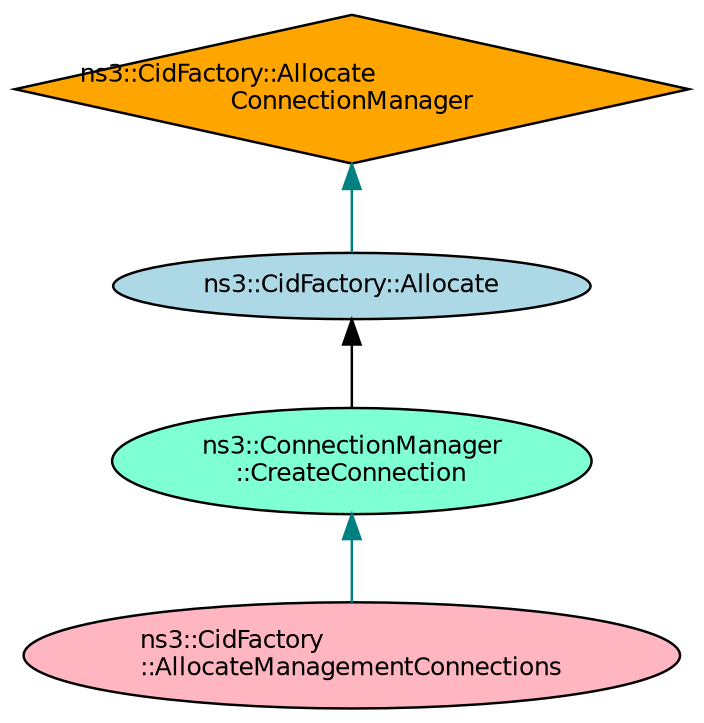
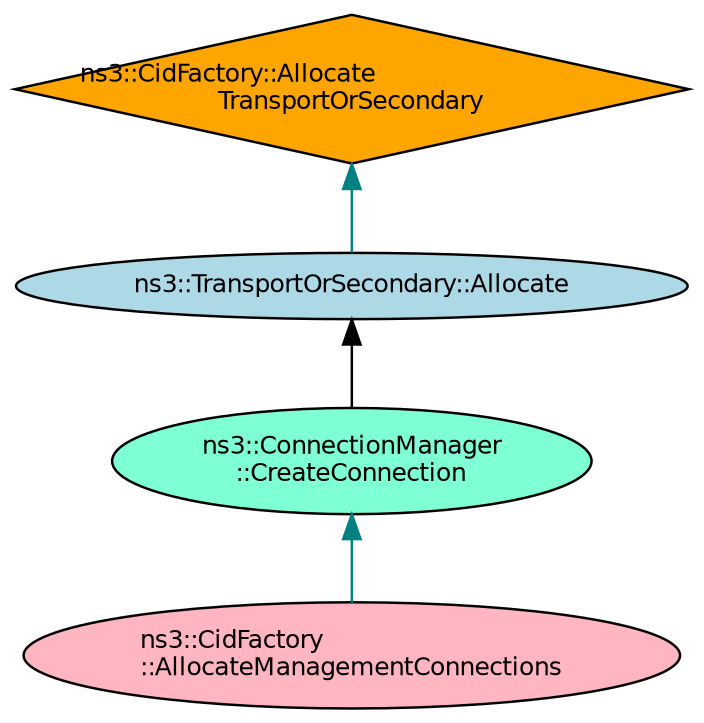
(352, 89) -> (352, 89)
(352, 286) -> (352, 286)
